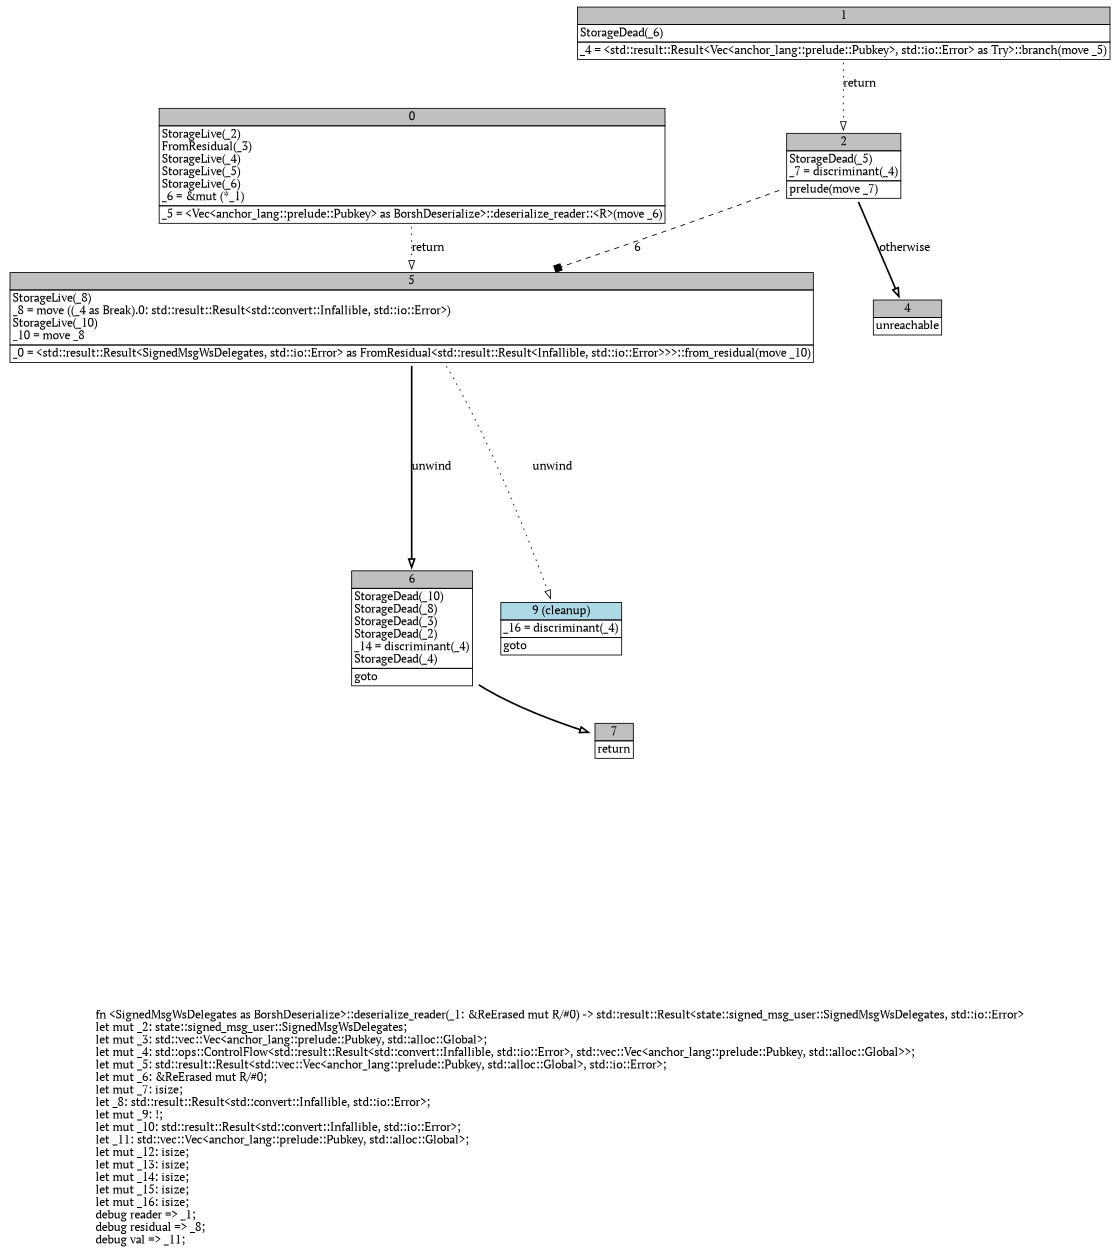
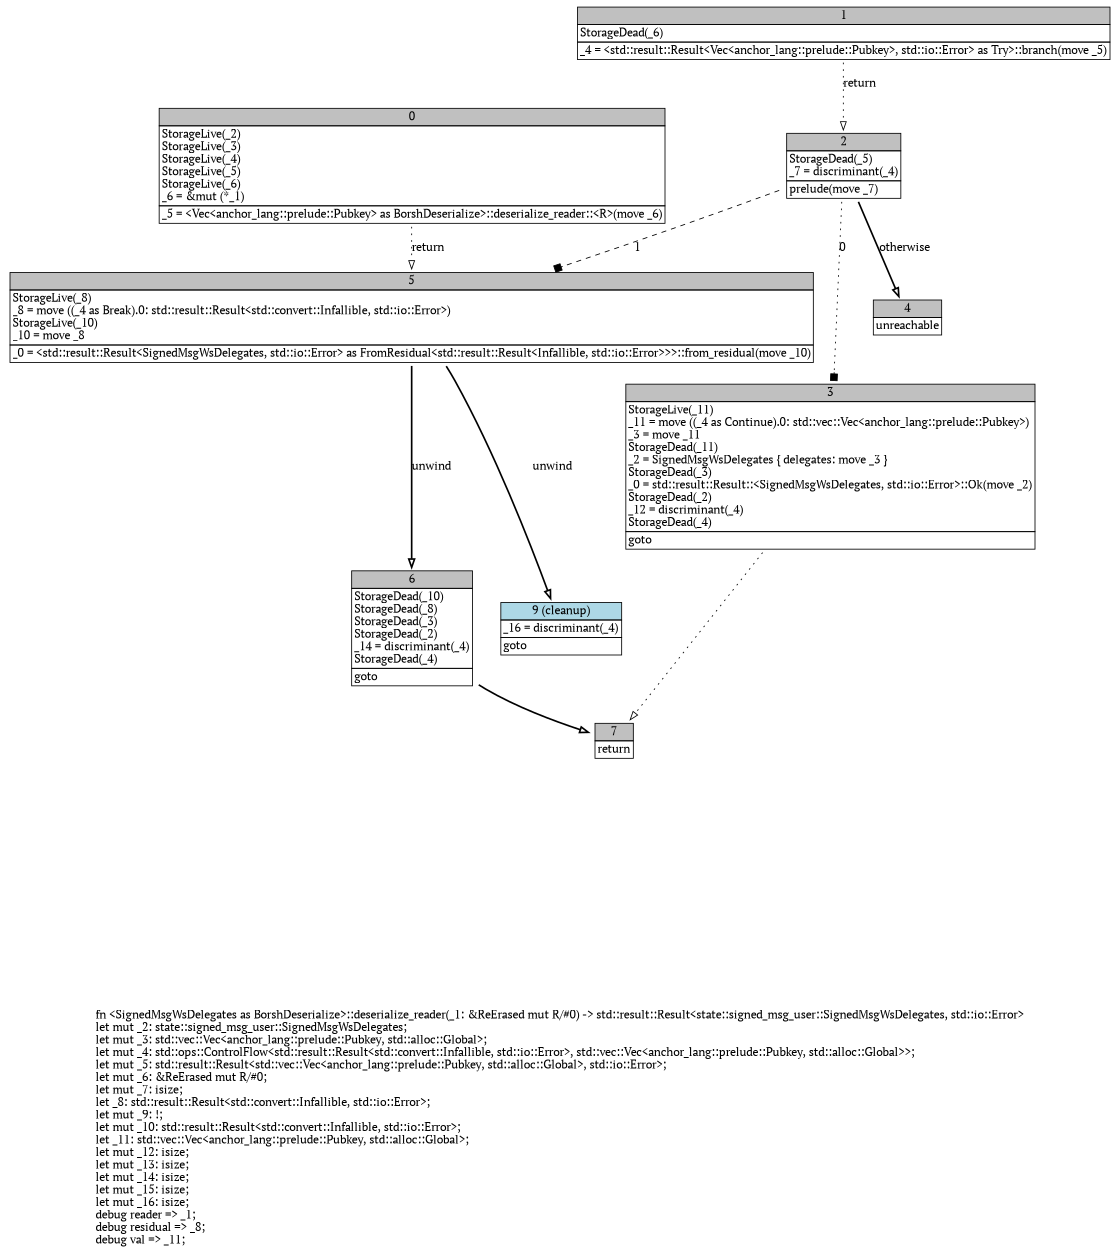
(207, 147) -> (201, 147)
(638, 248) -> (638, 248)
none -> (830, 467)
(502, 476) -> (502, 476)
